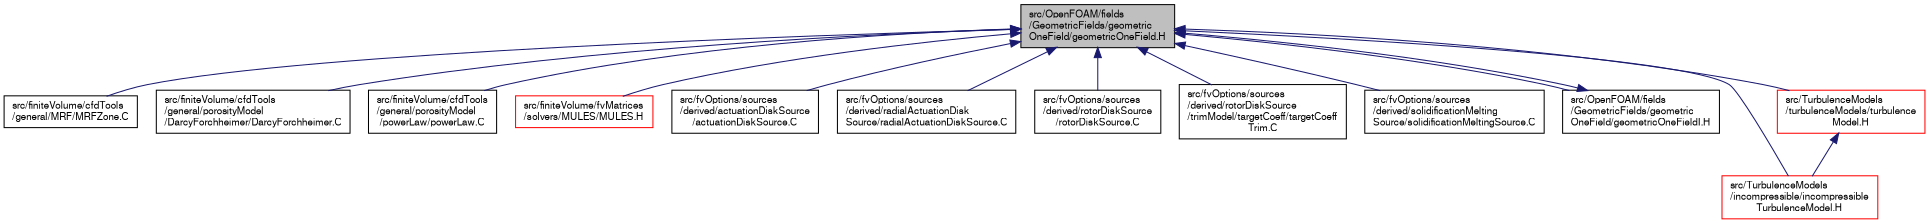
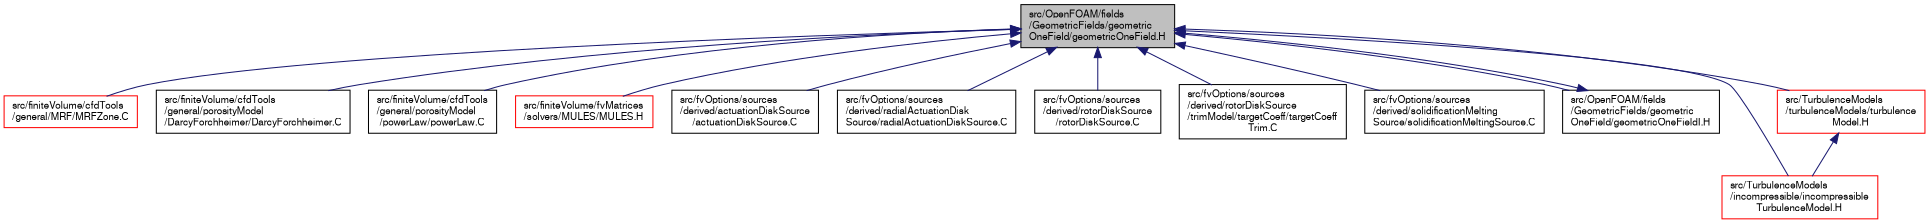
(71, 112) -> (71, 112)
